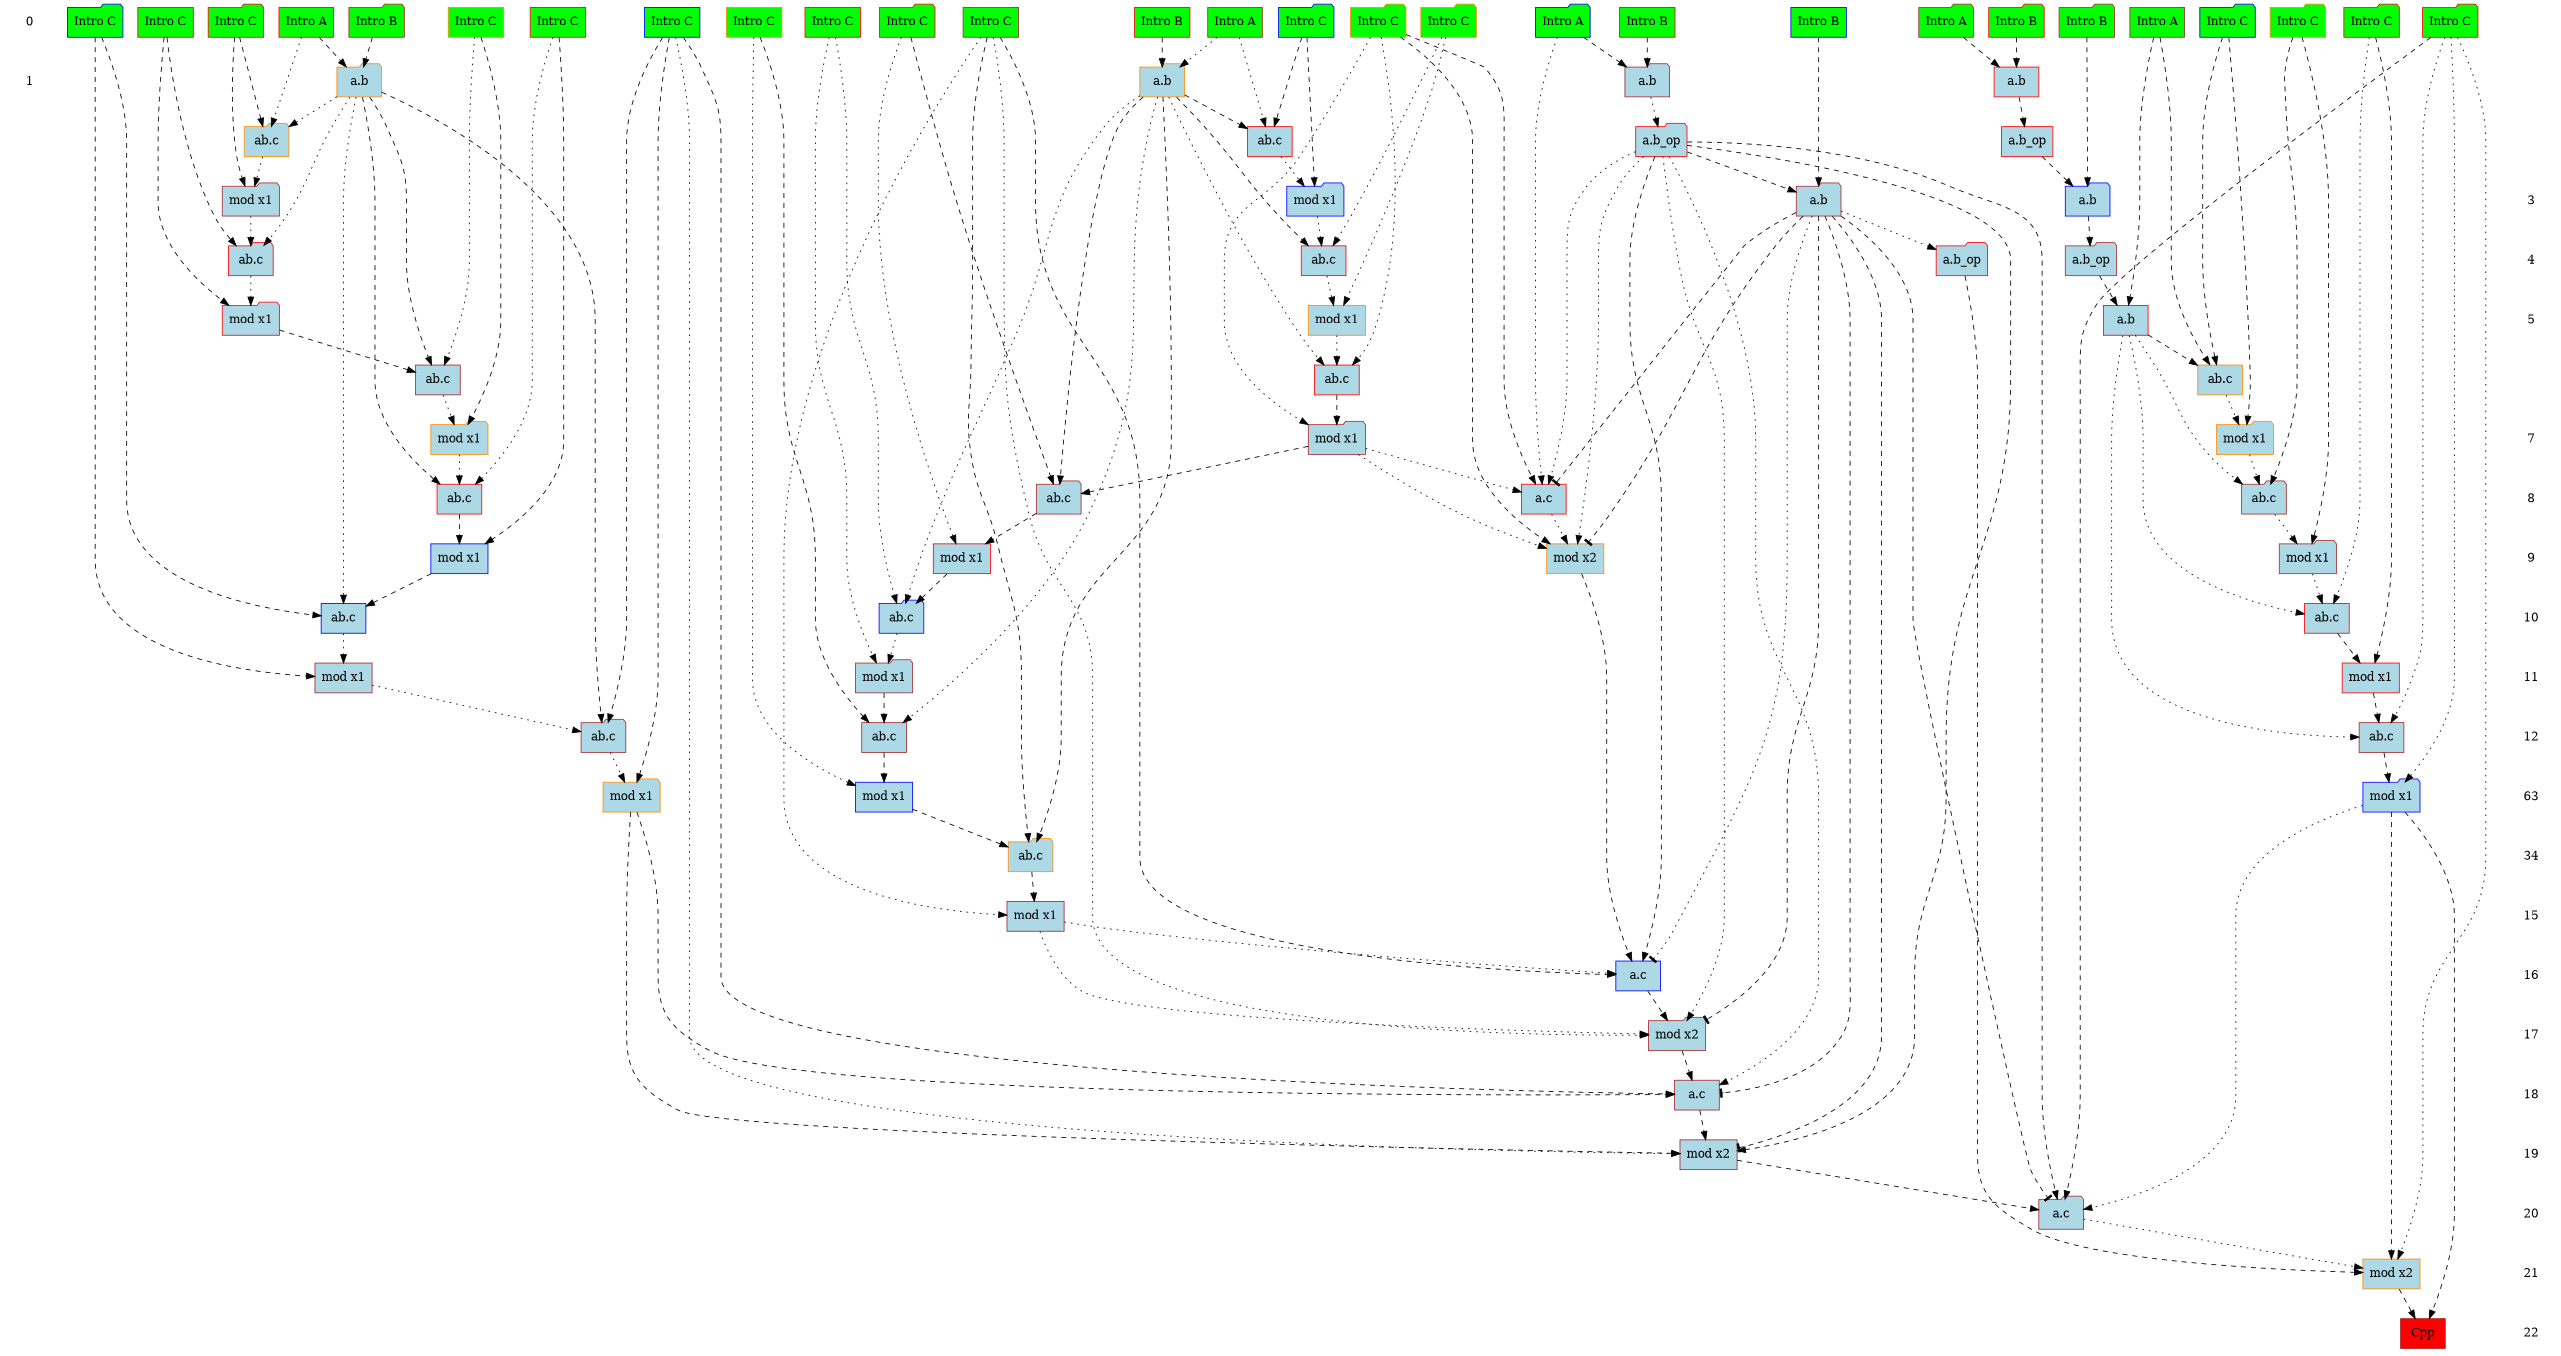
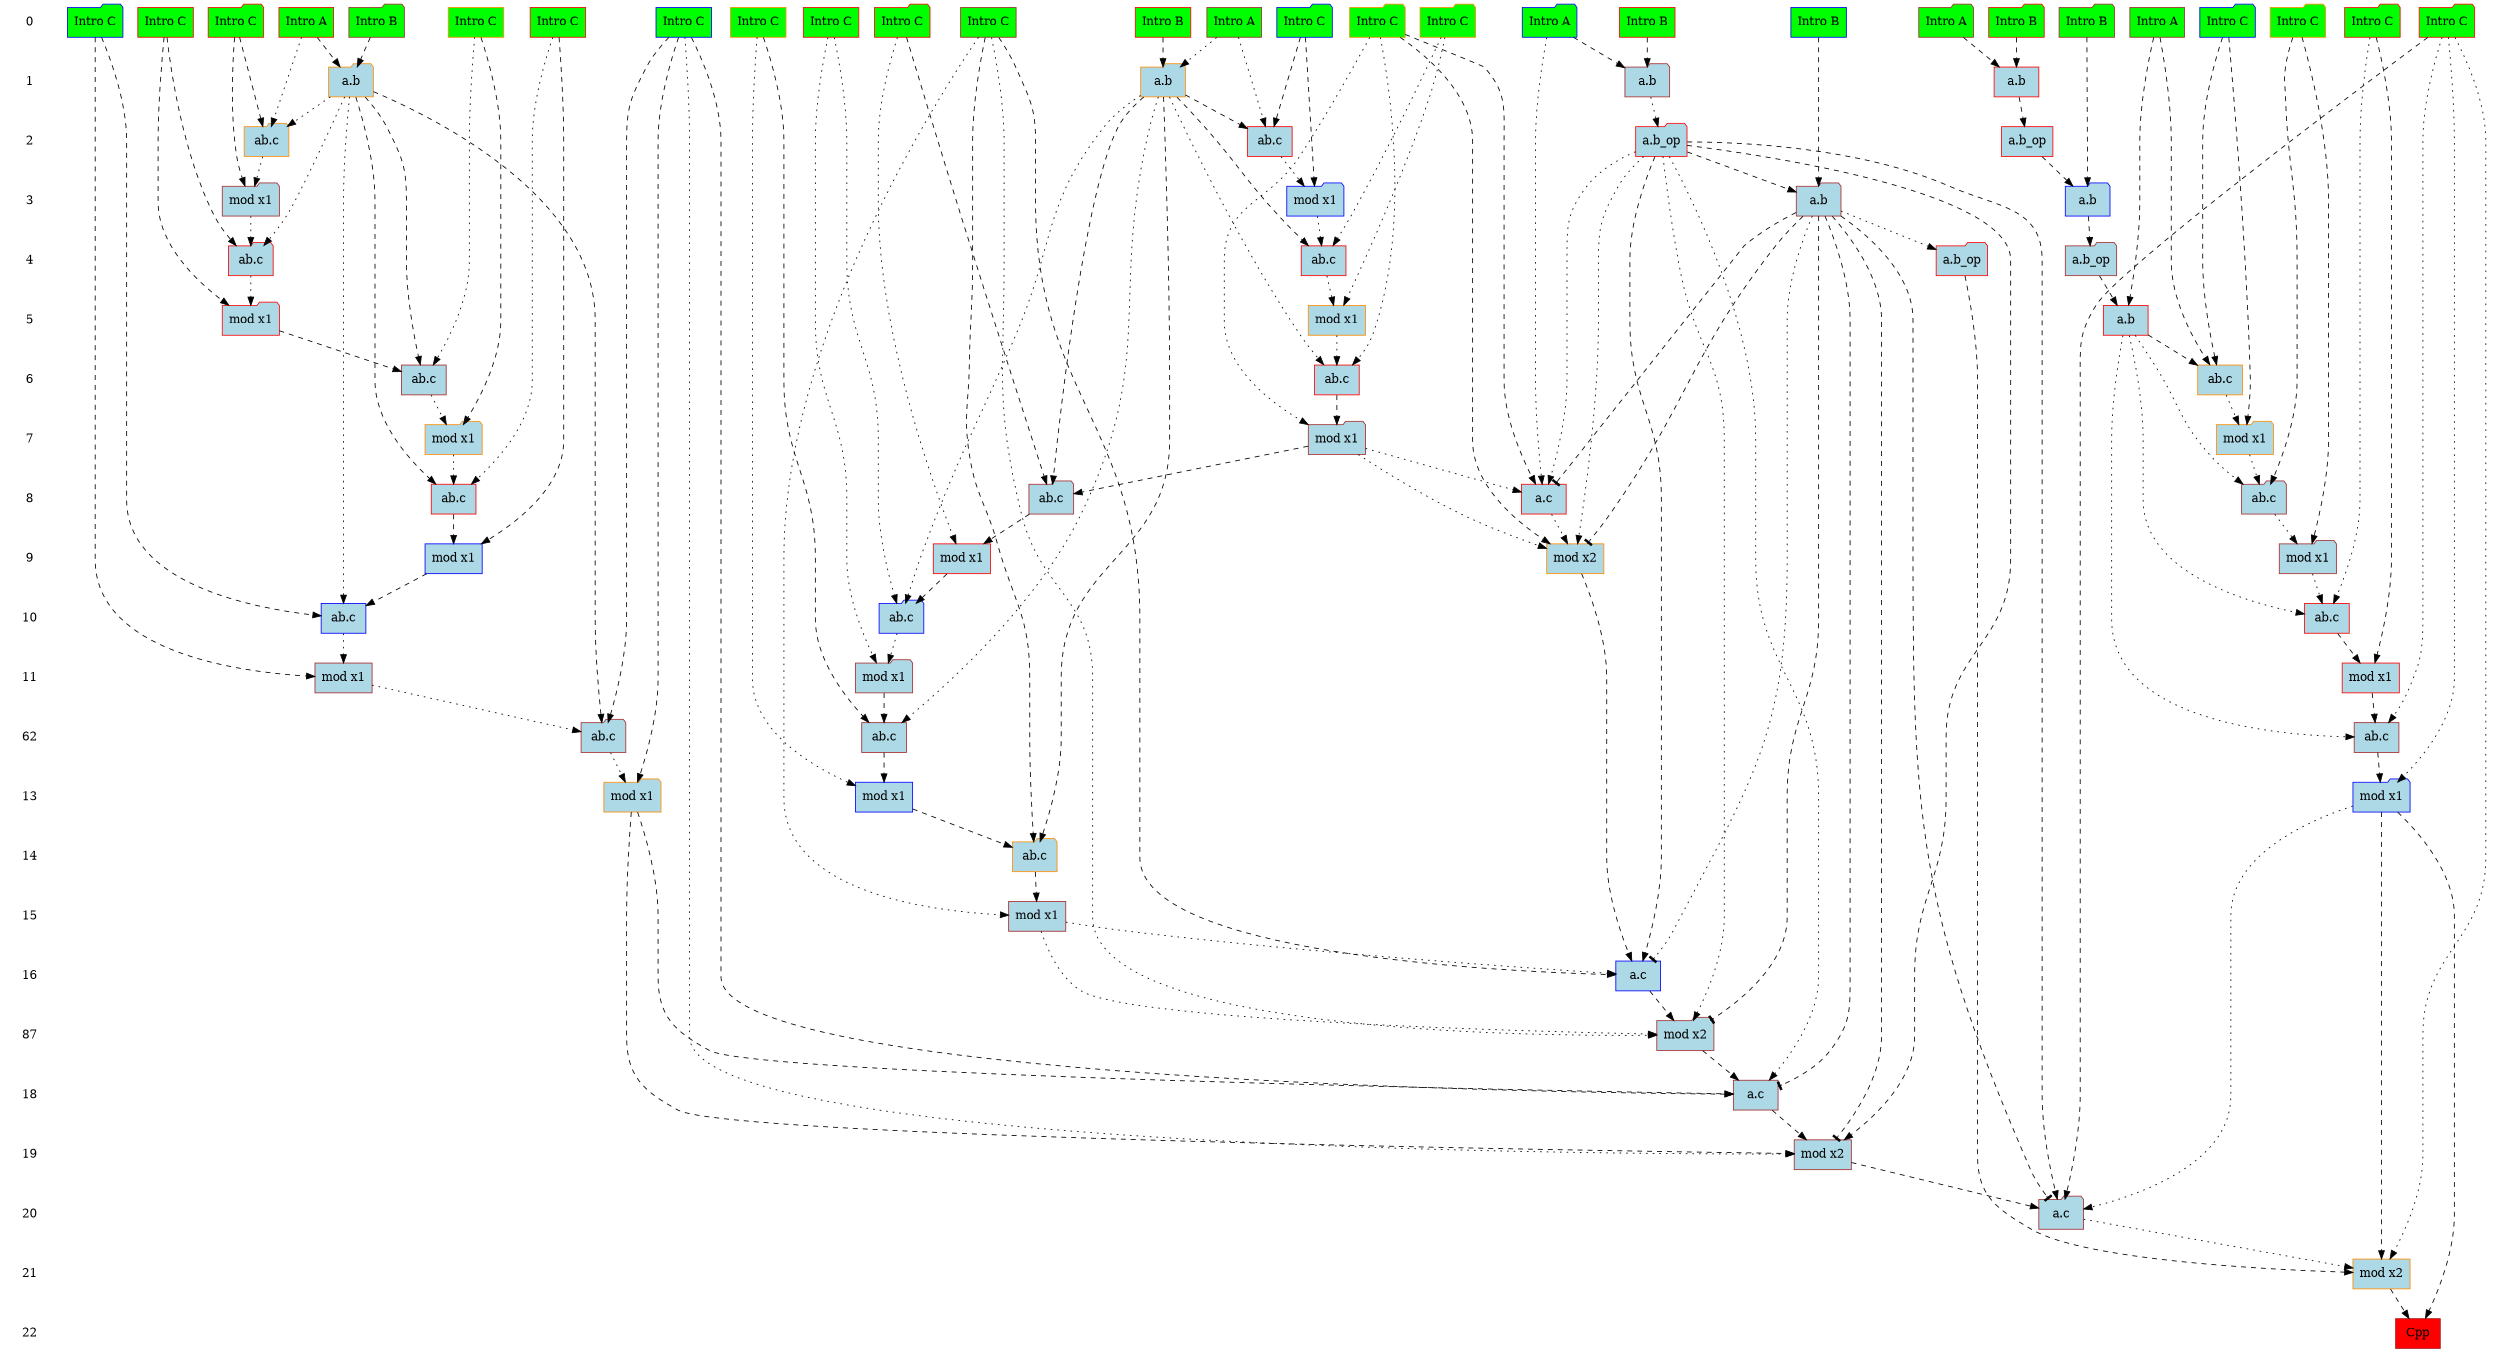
none -> (30, 142)
none -> (30, 380)
(2531, 738) -> (30, 738)
(2531, 797) -> (30, 797)
(2531, 857) -> (30, 857)
(2531, 1036) -> (30, 1036)
